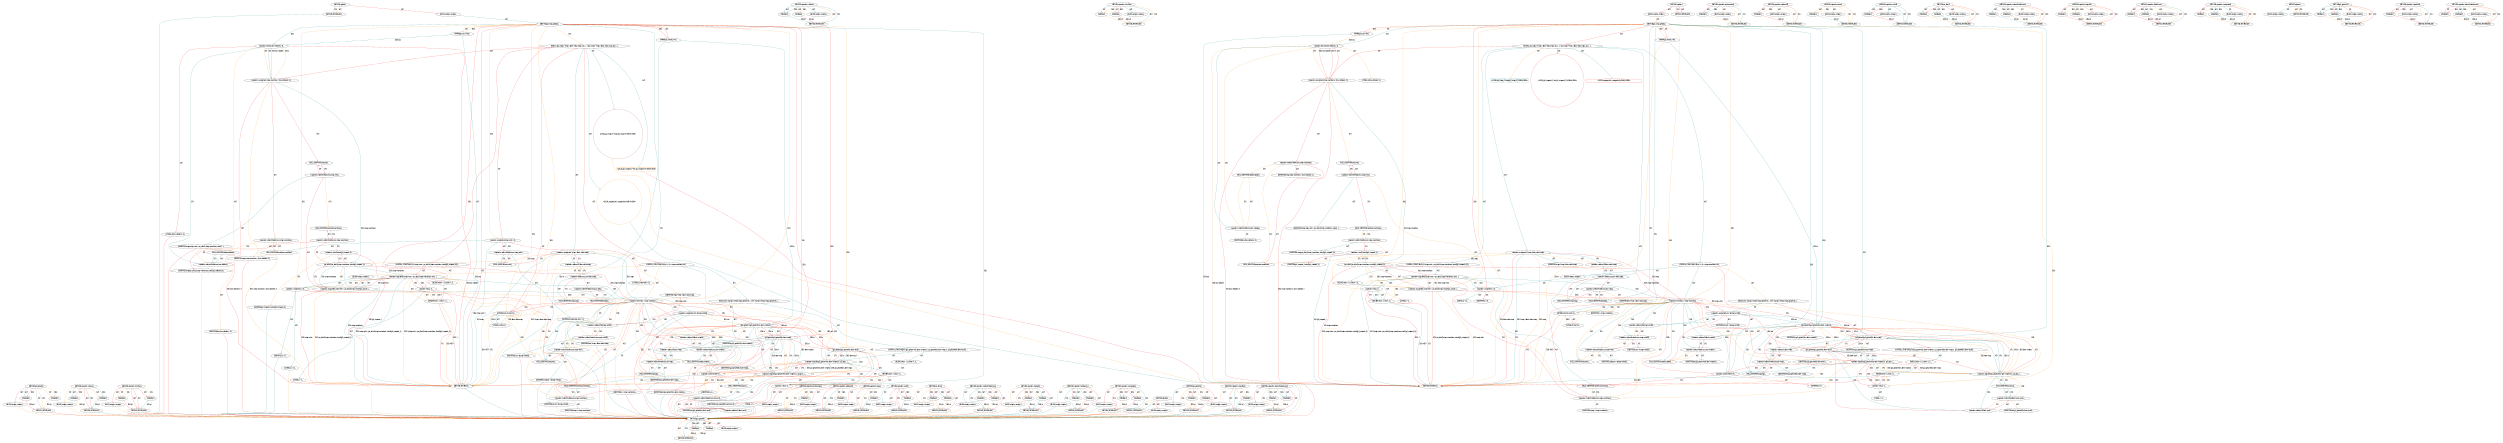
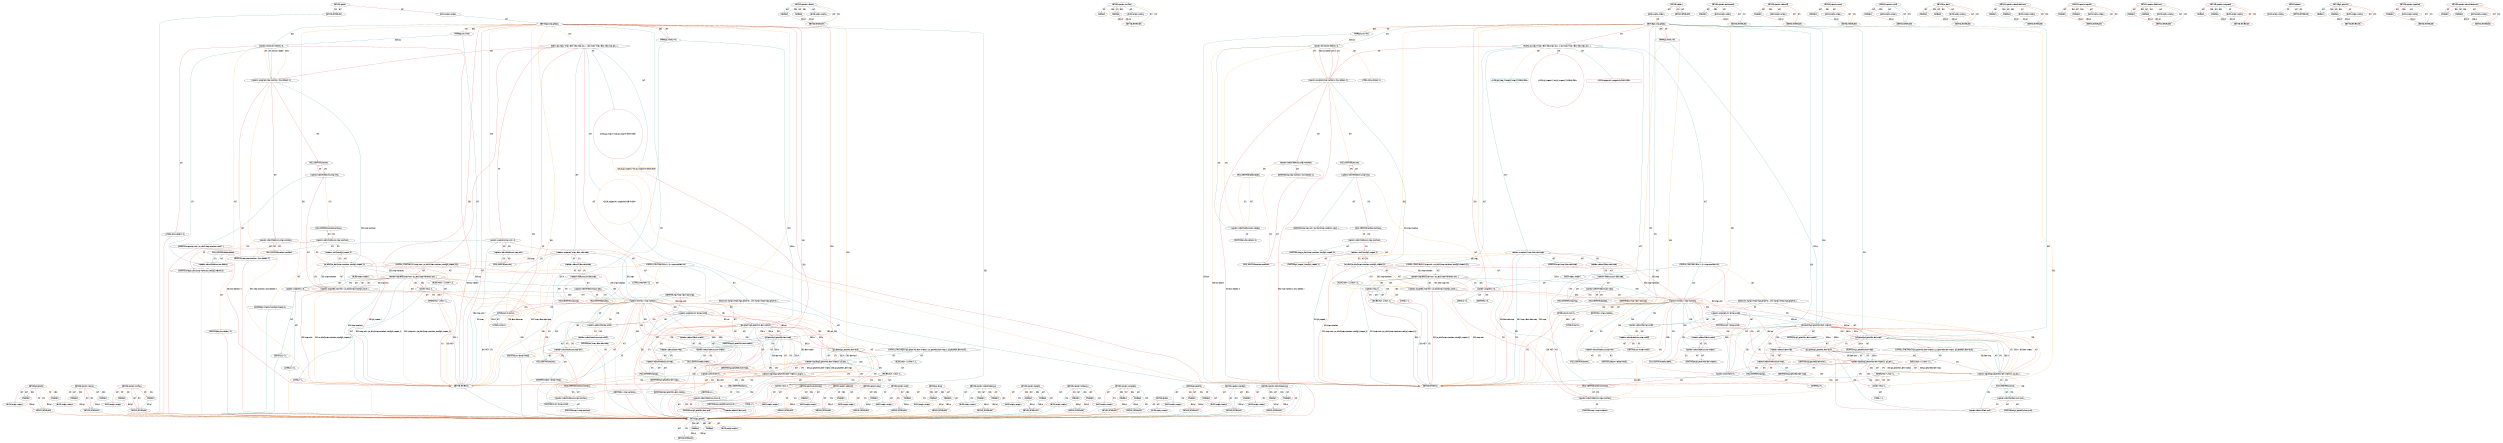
(573, 319) -> none
